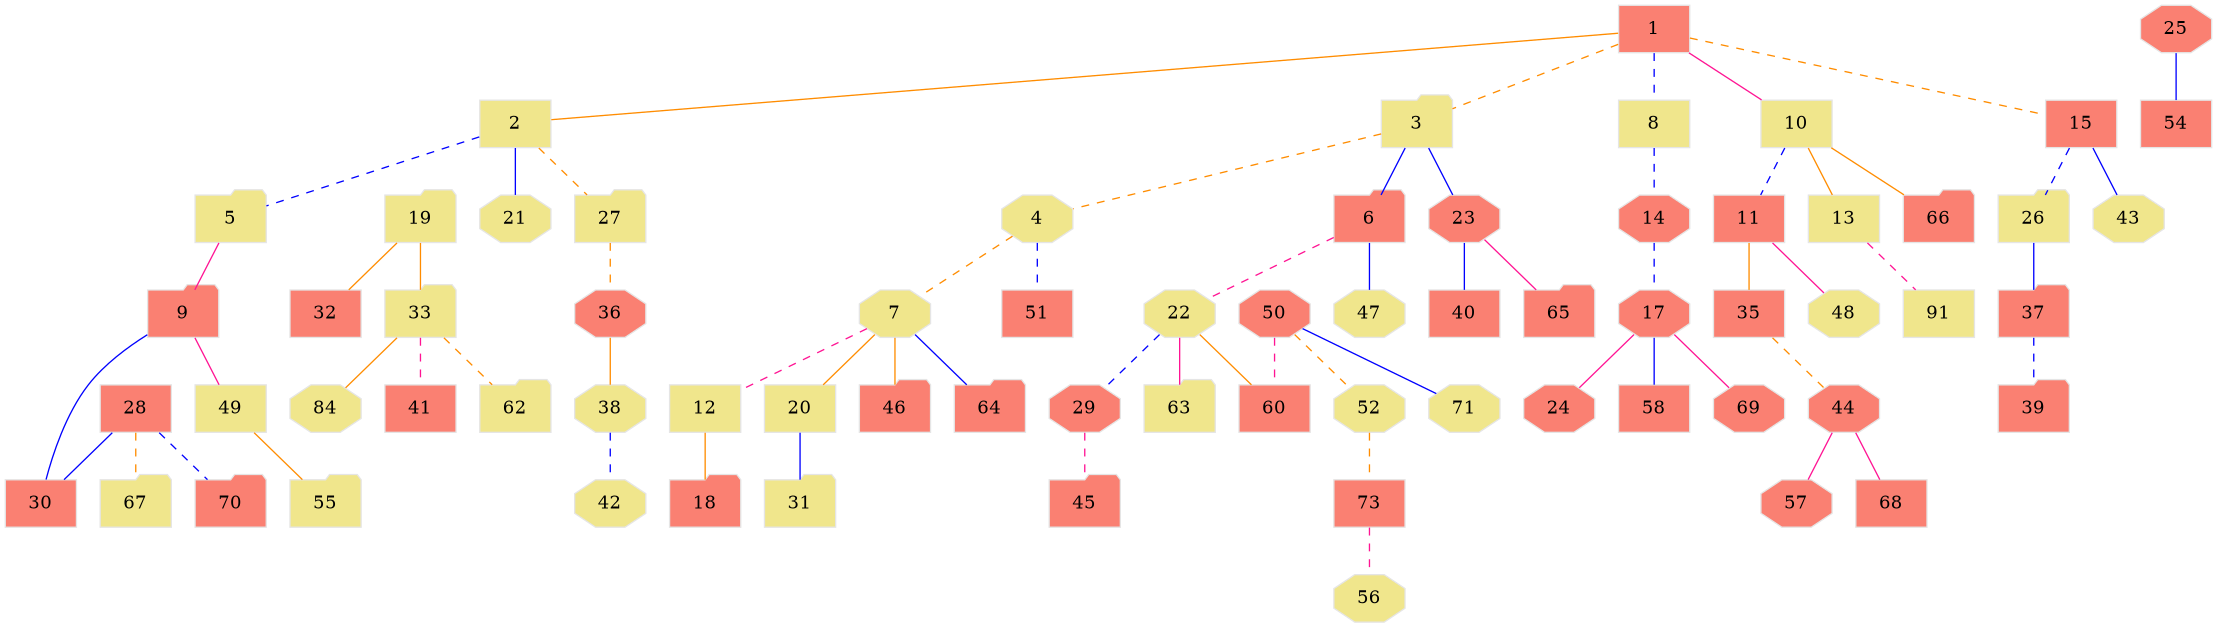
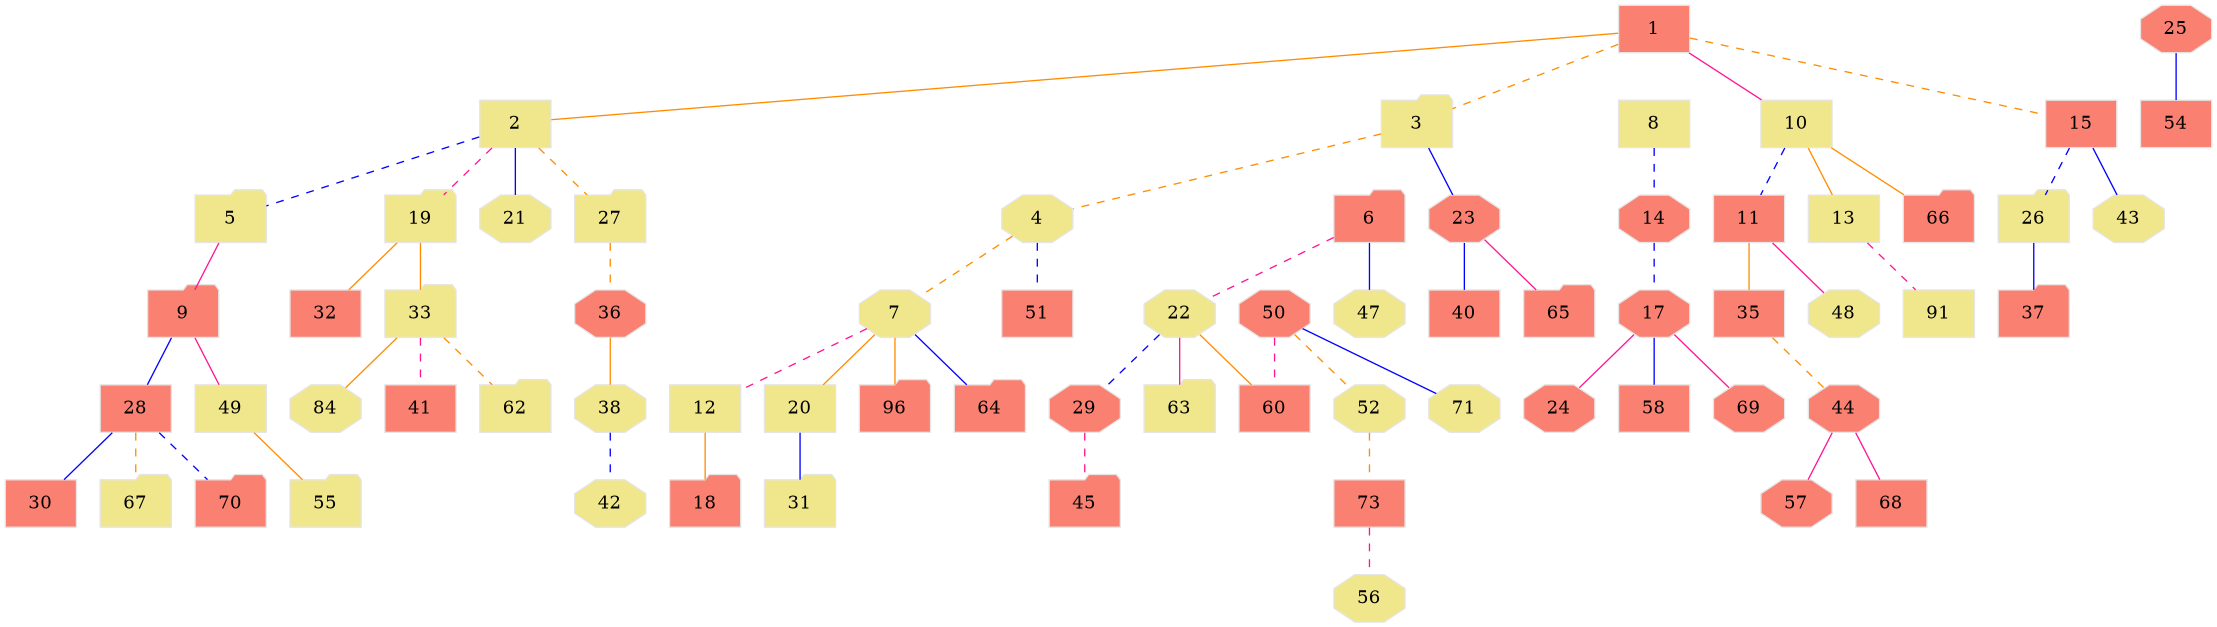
(1654, 77) -> none
none -> (468, 171)
(1393, 171) -> none
(81, 396) -> (159, 361)
(895, 409) -> (895, 409)
(2034, 409) -> none
